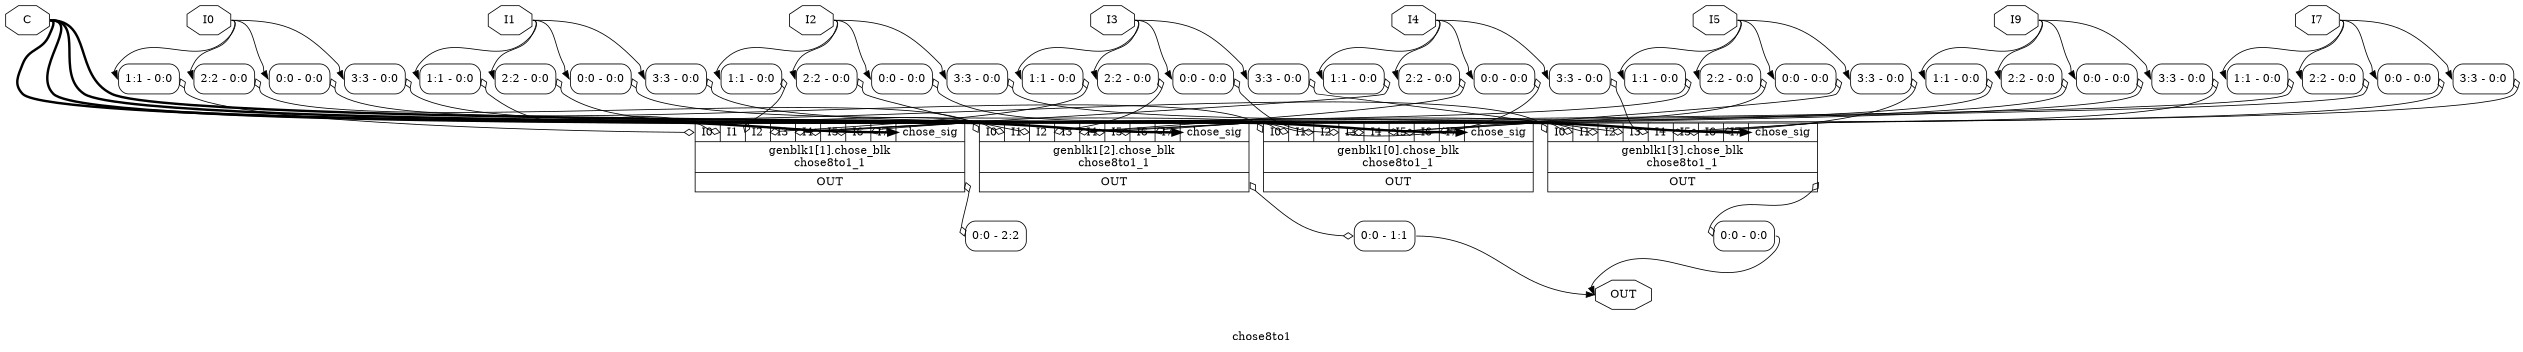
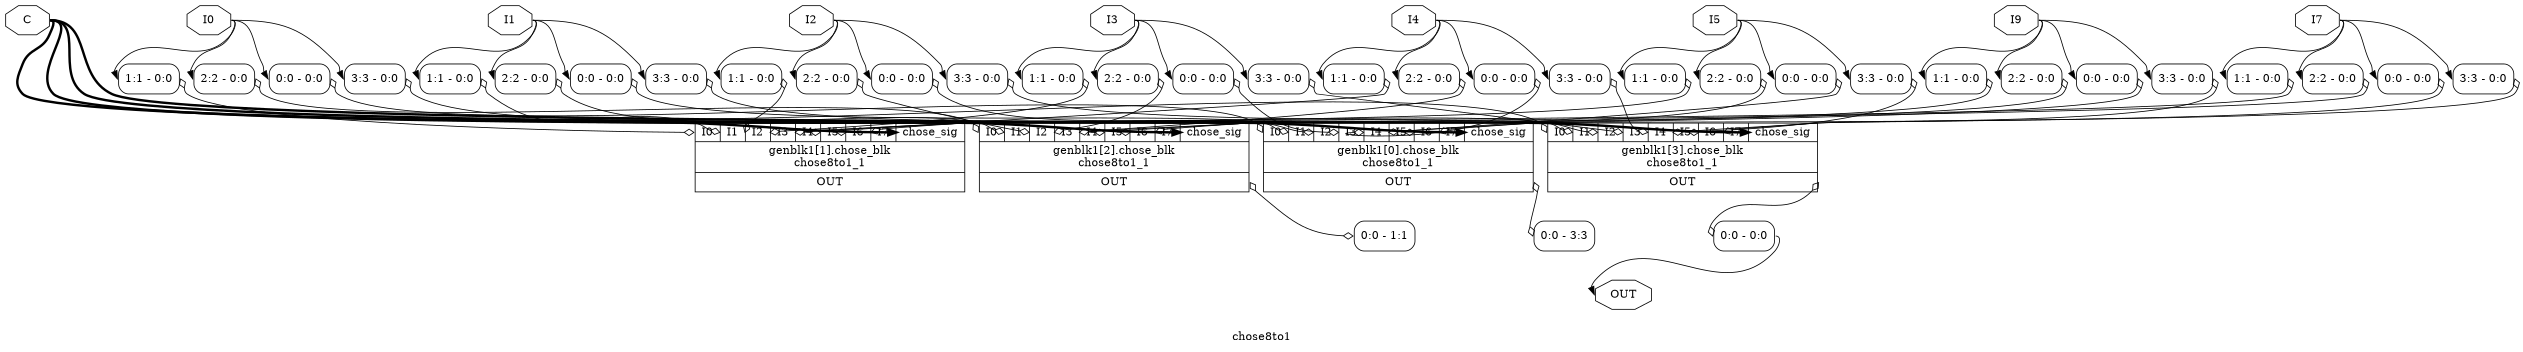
(996, 236) -> none
none -> (1564, 236)
(1502, 263) -> none
